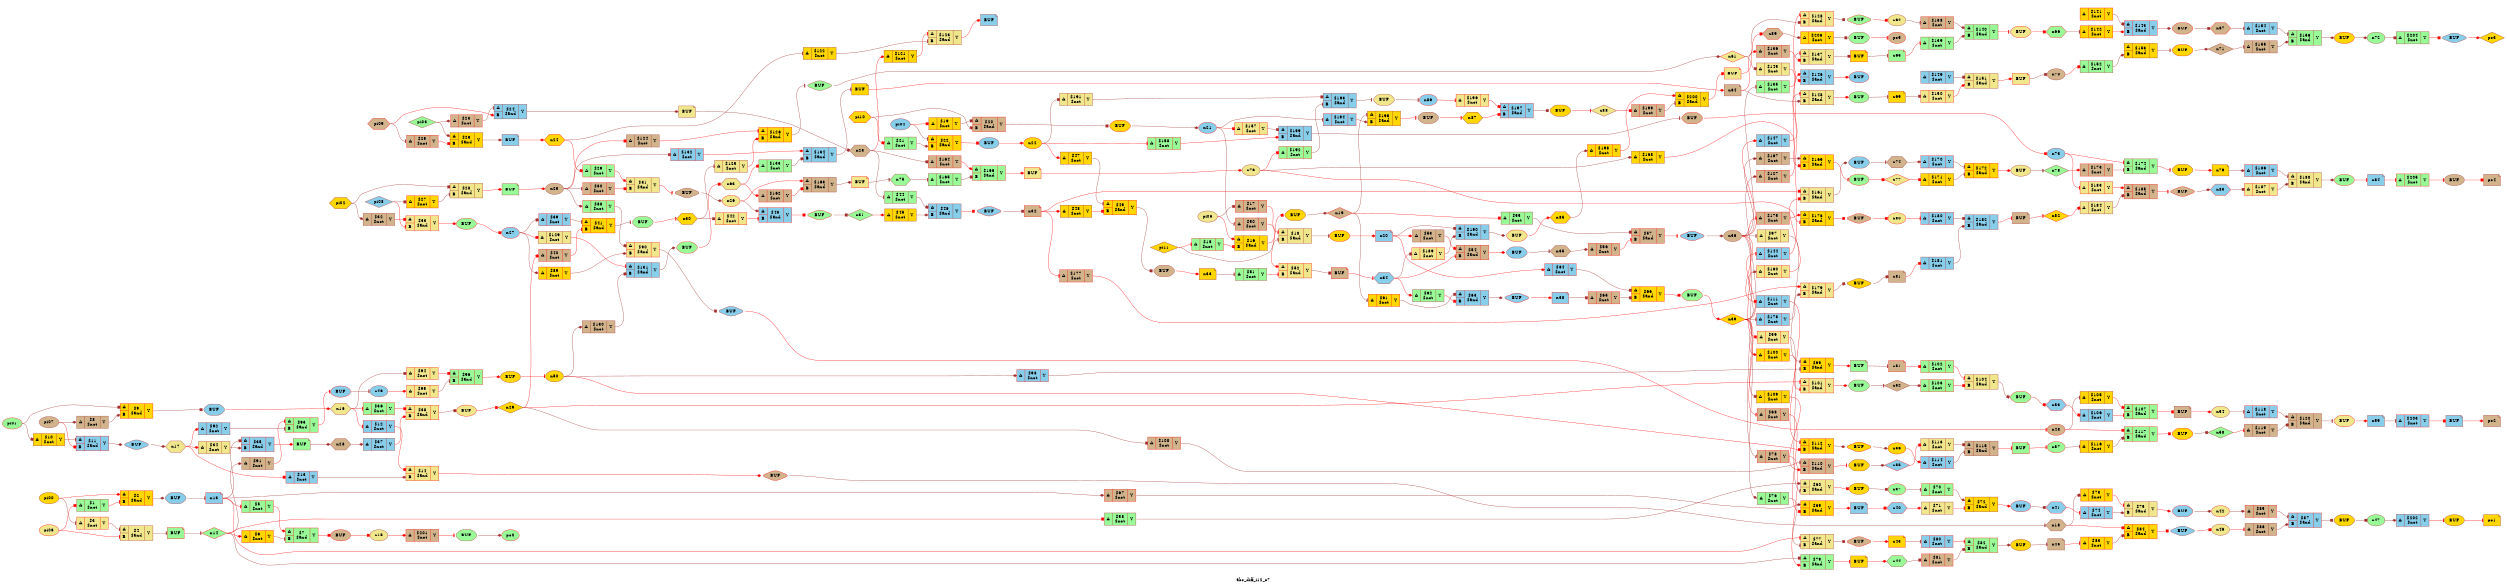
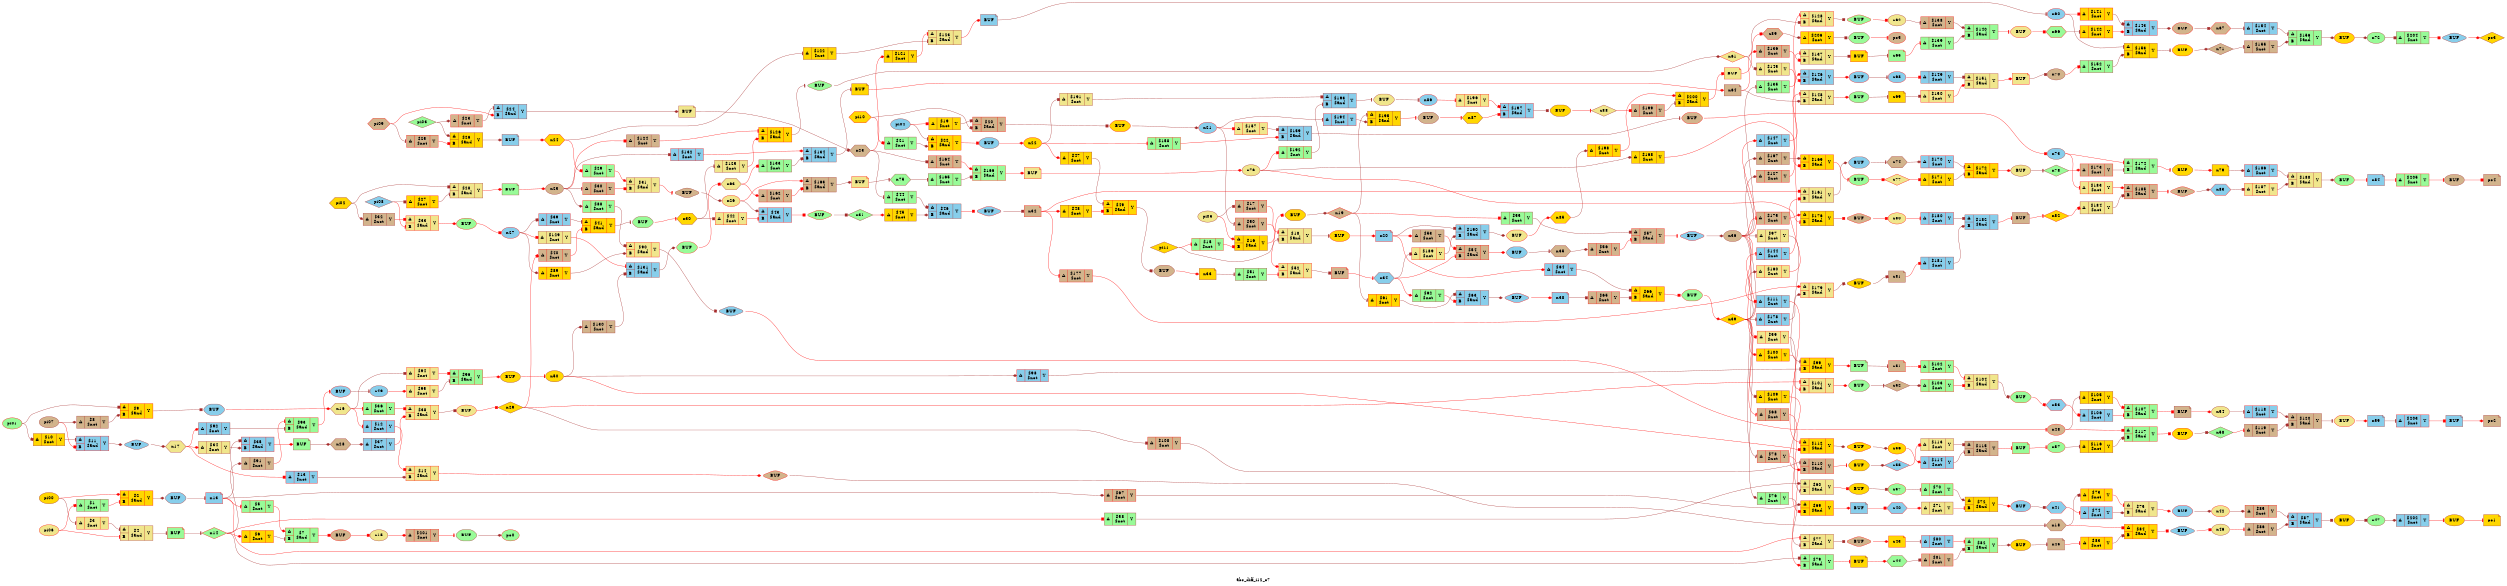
none -> (2056, 14)
none -> (1897, 77)
